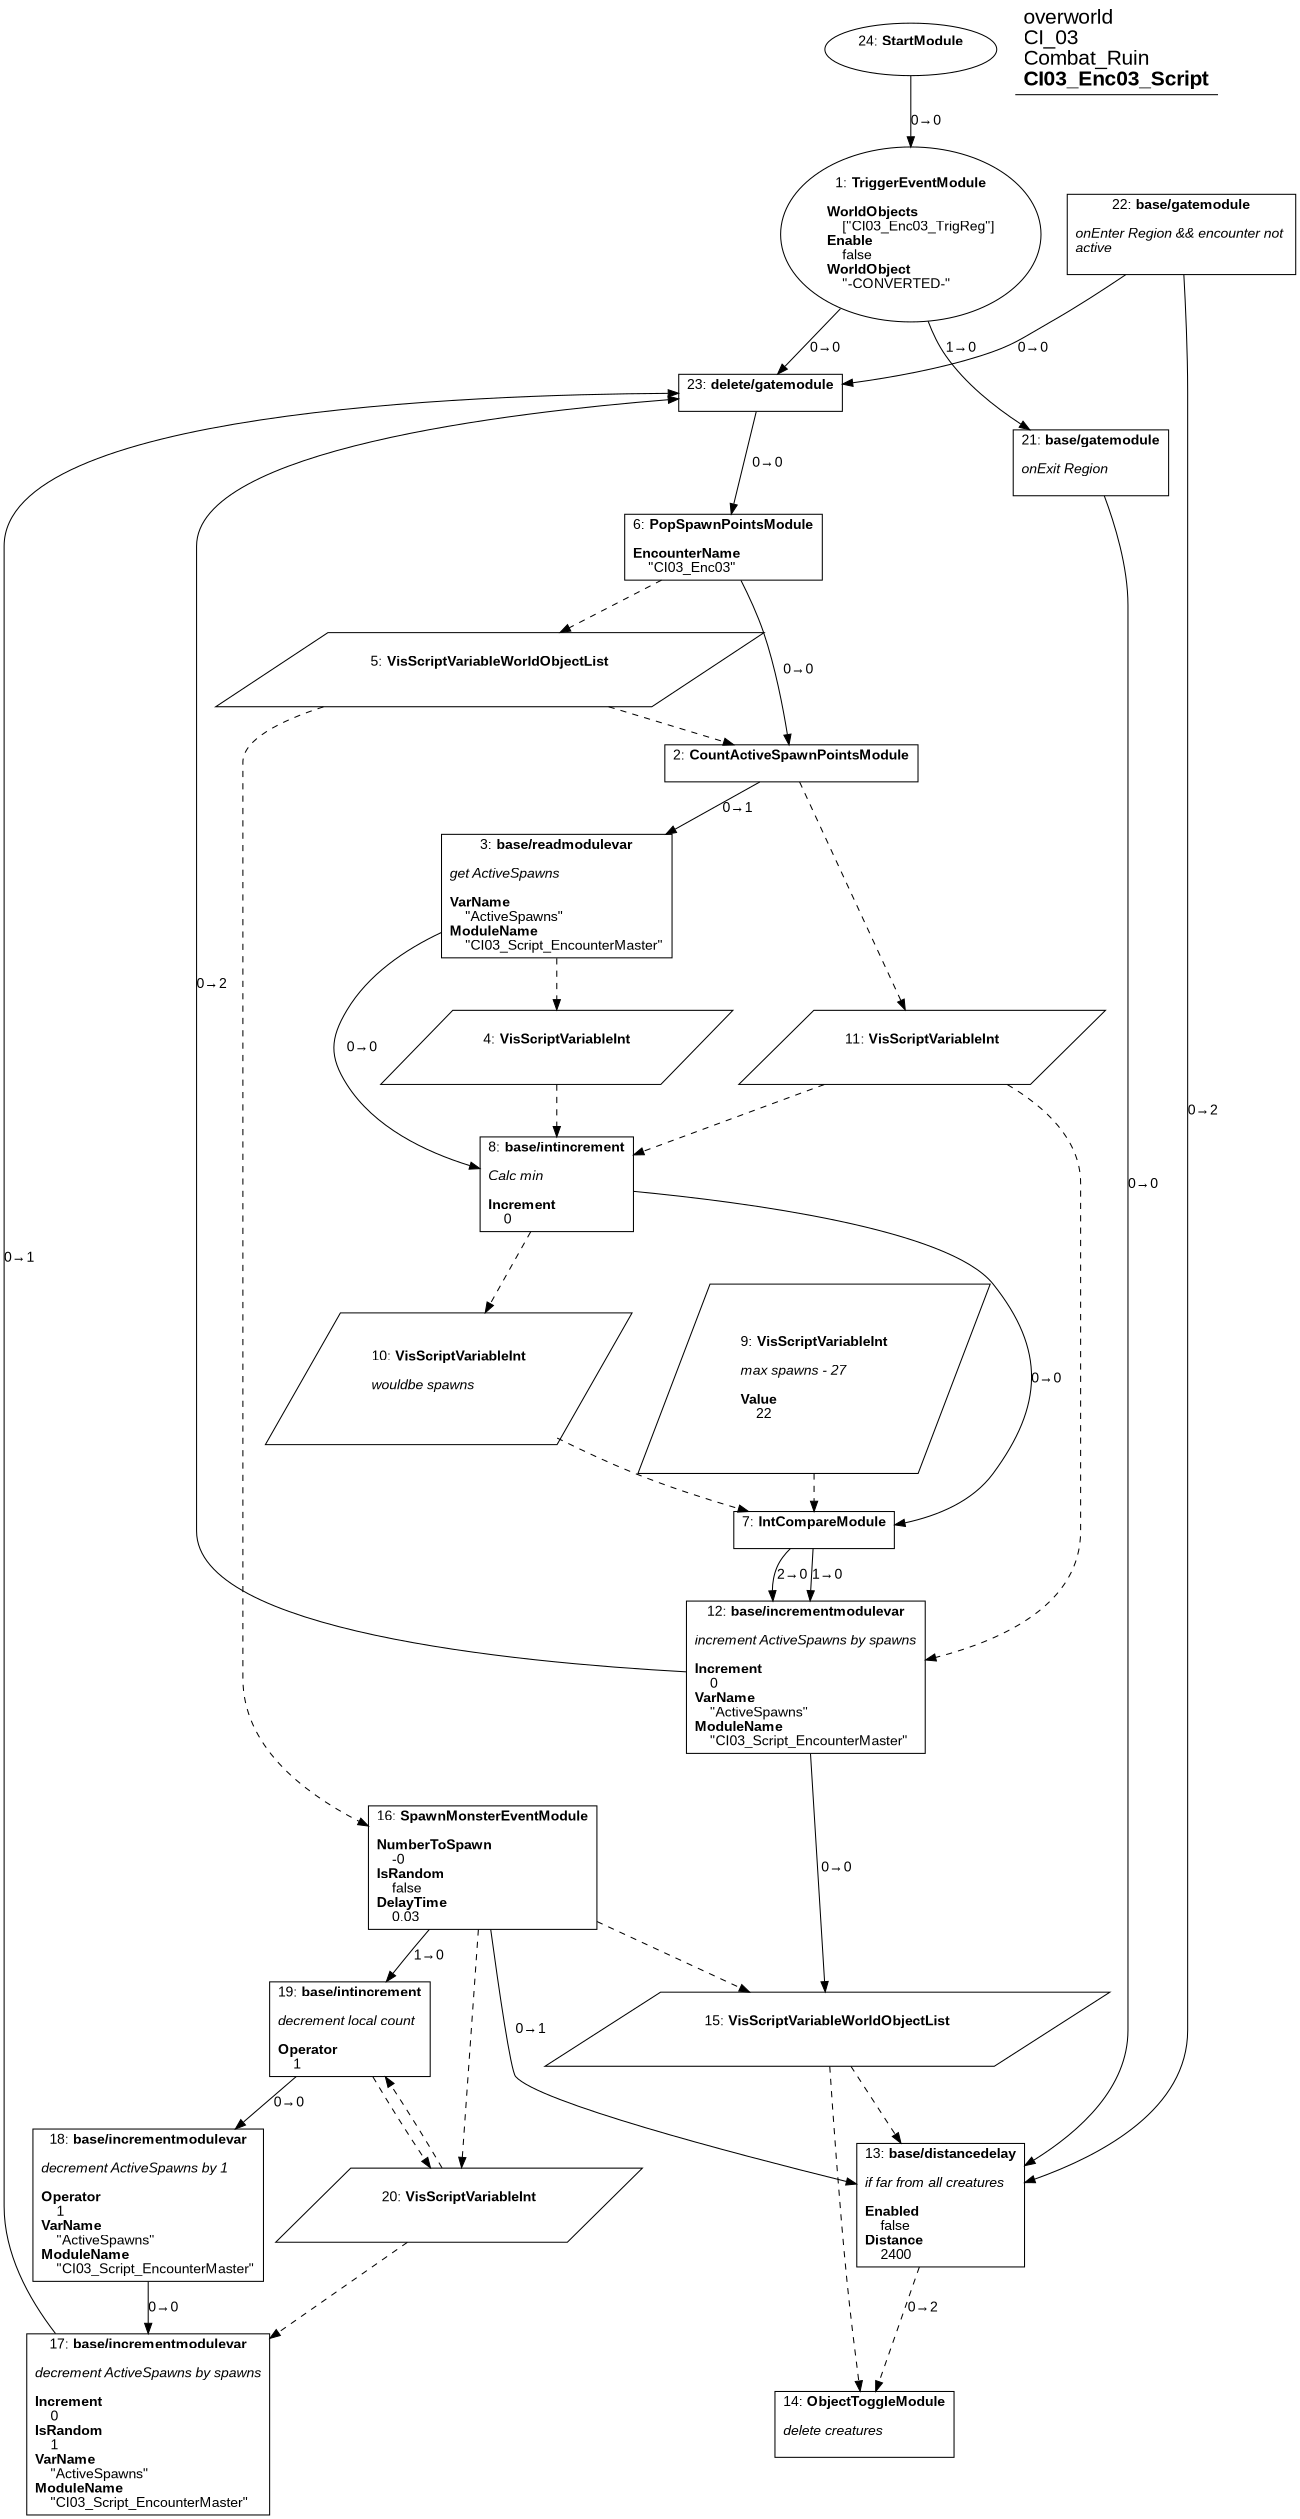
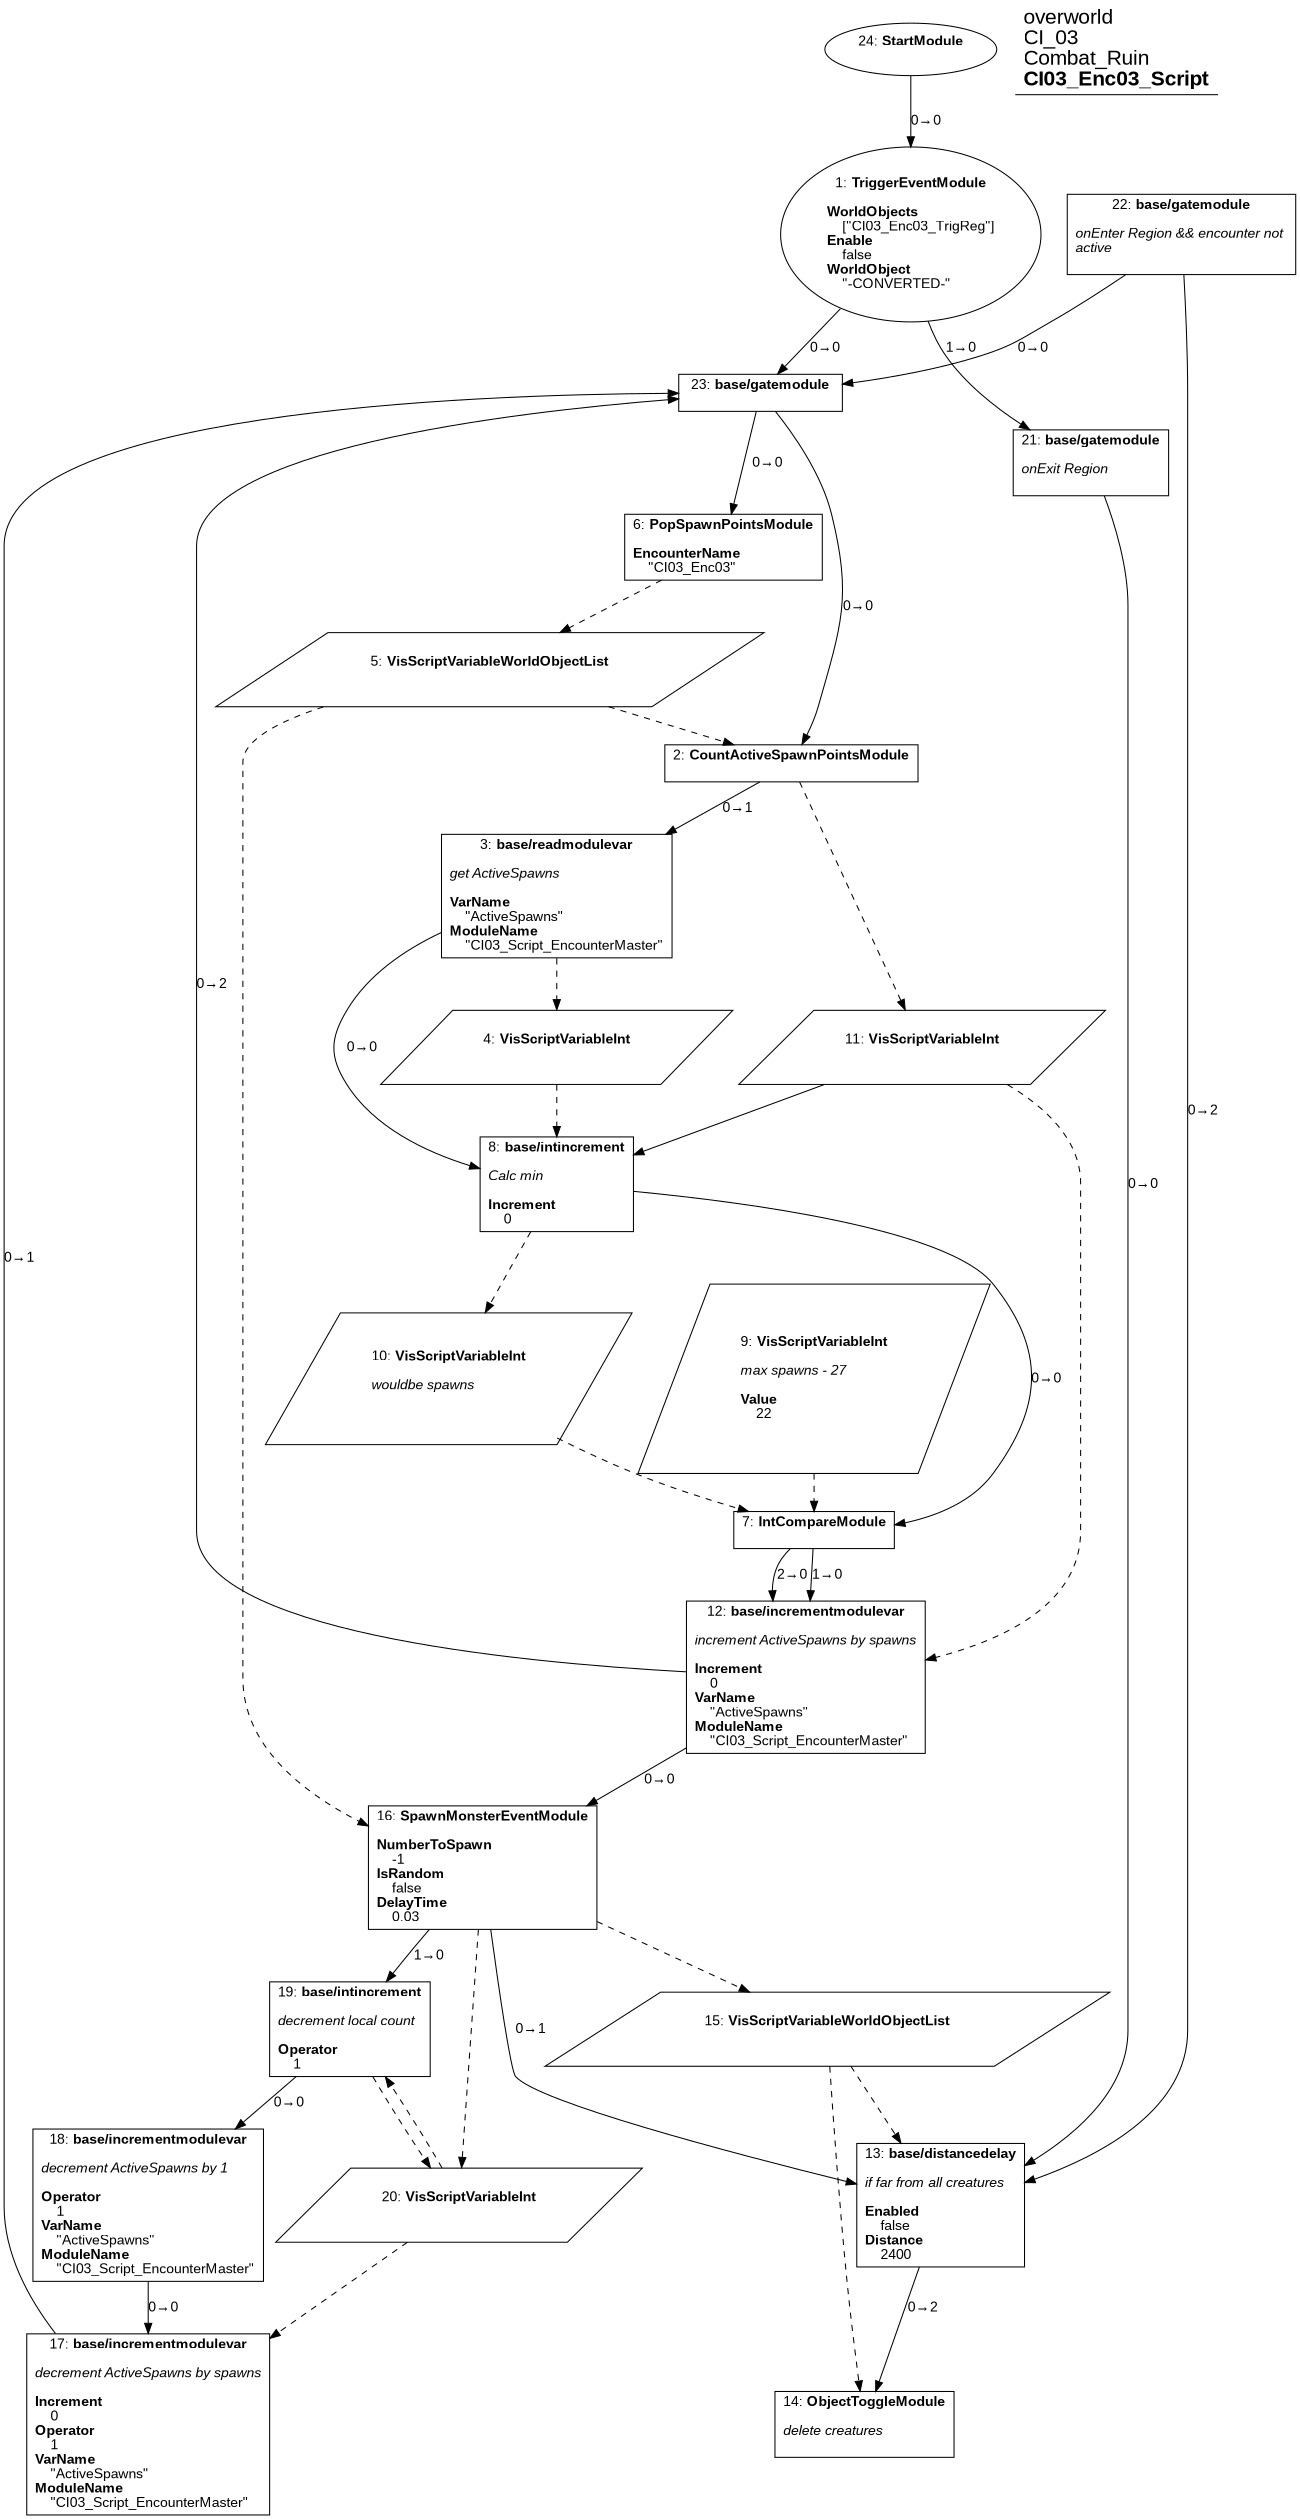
(772, 385) -> (772, 385)
(771, 655) -> (841, 568)
(734, 1118) -> (734, 1118)
(391, 1859) -> (391, 1859)
(818, 1868) -> (641, 1774)
(899, 2324) -> (899, 2324)
(69, 2431) -> (65, 2431)
